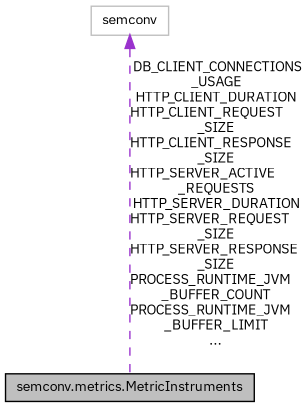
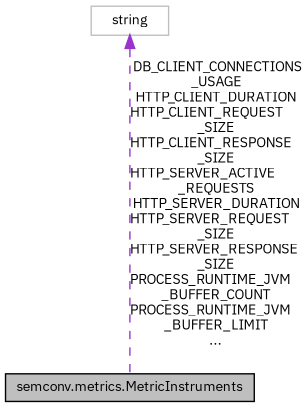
(130, 21) -> (130, 21)
